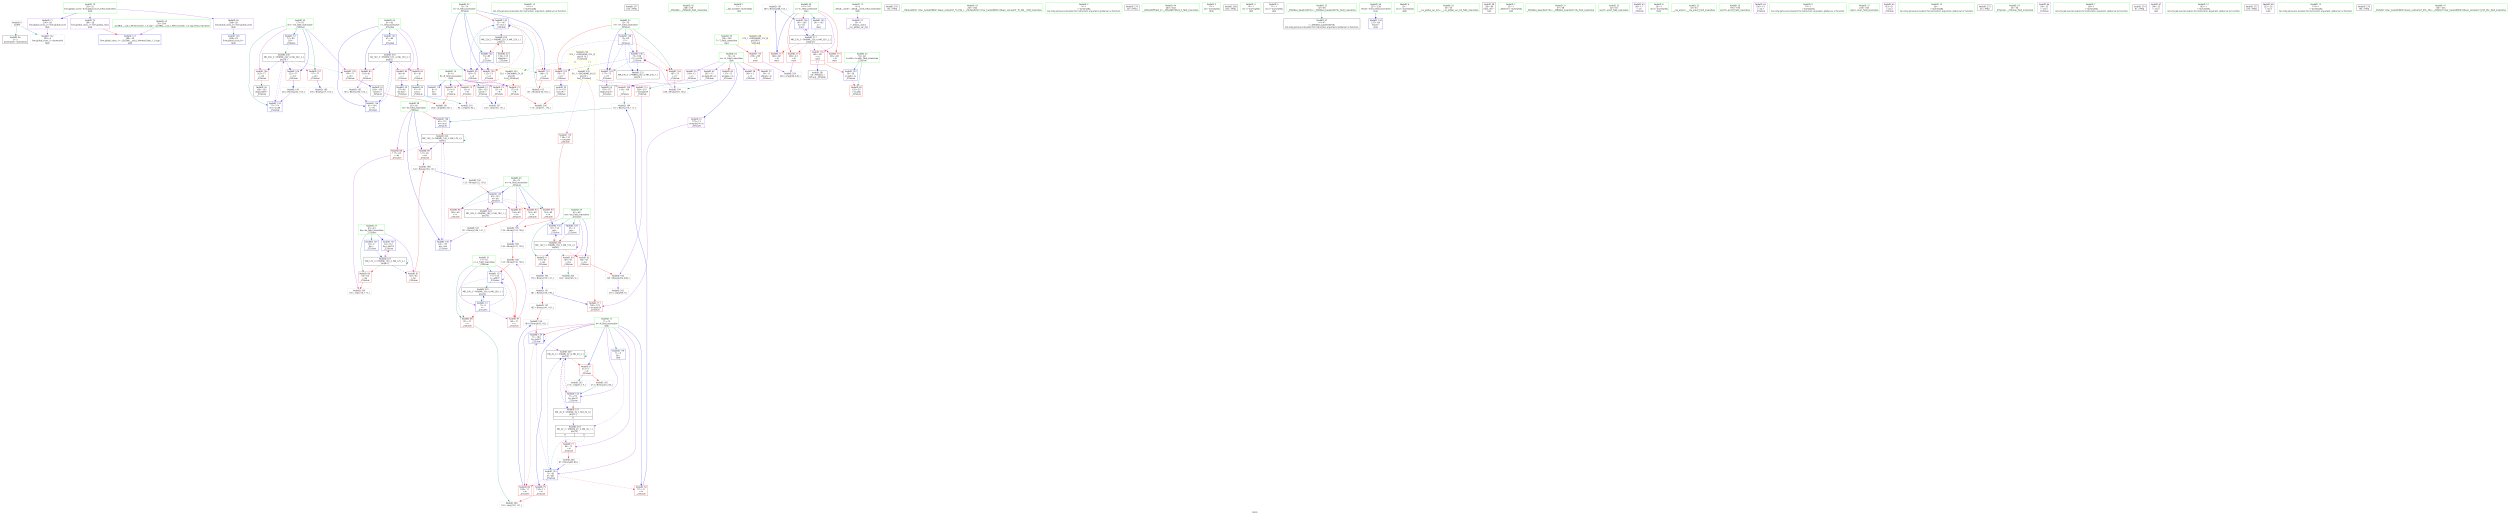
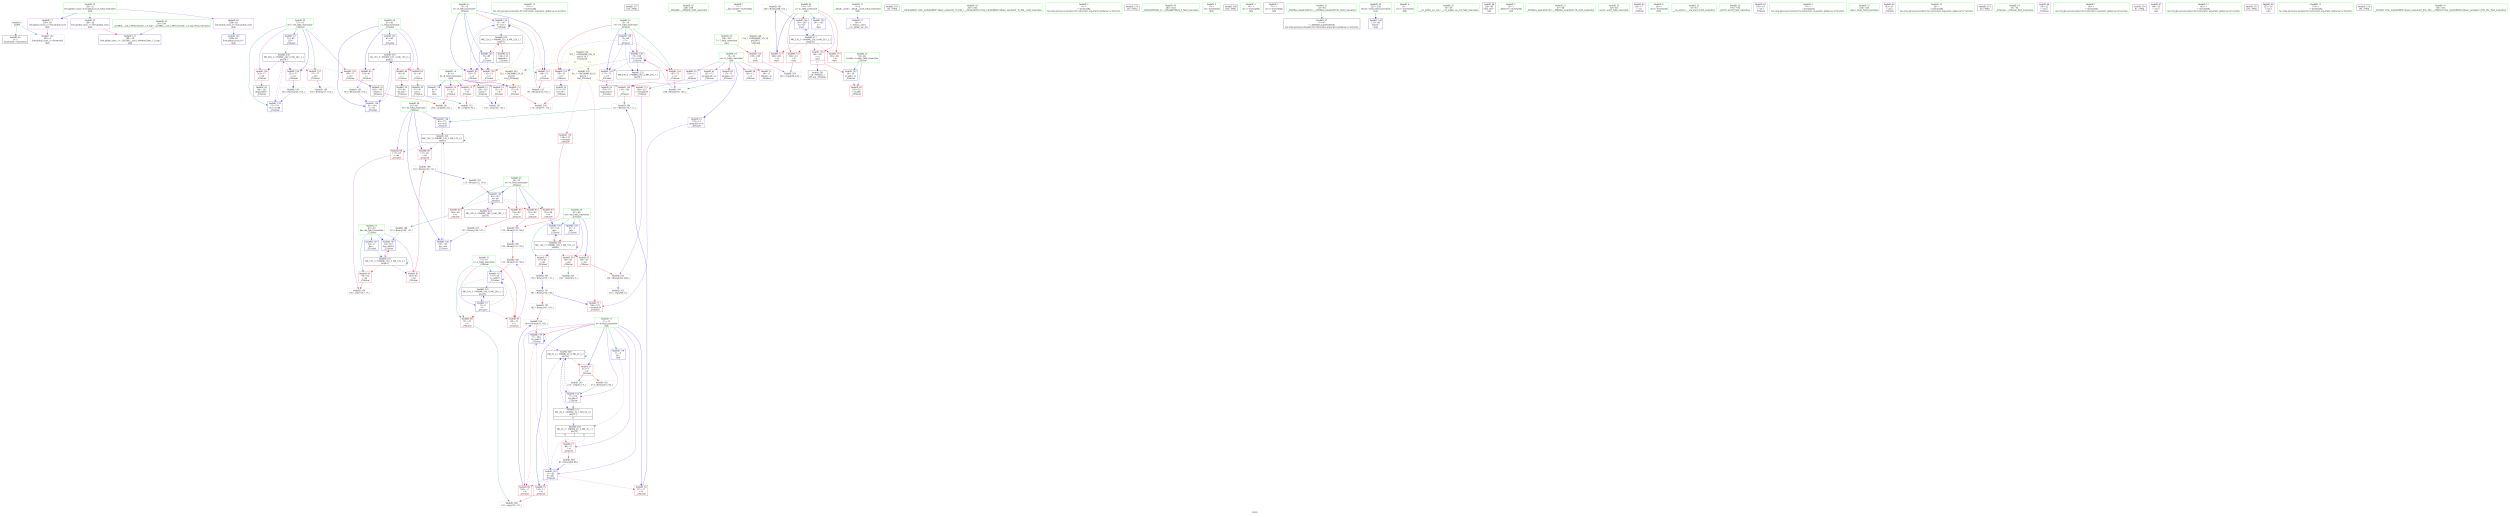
(424, 162) -> (426, 163)
none -> (401, 229)
